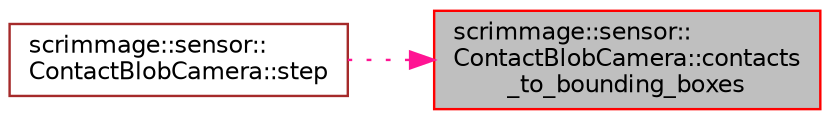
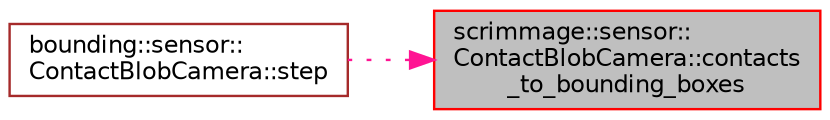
(179, 60) -> (179, 60)
